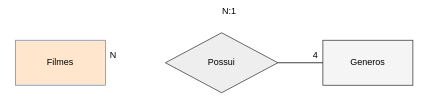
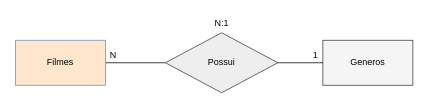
(229, 12) -> (222, 23)
(316, 55) -> (316, 55)
none -> (135, 63)
